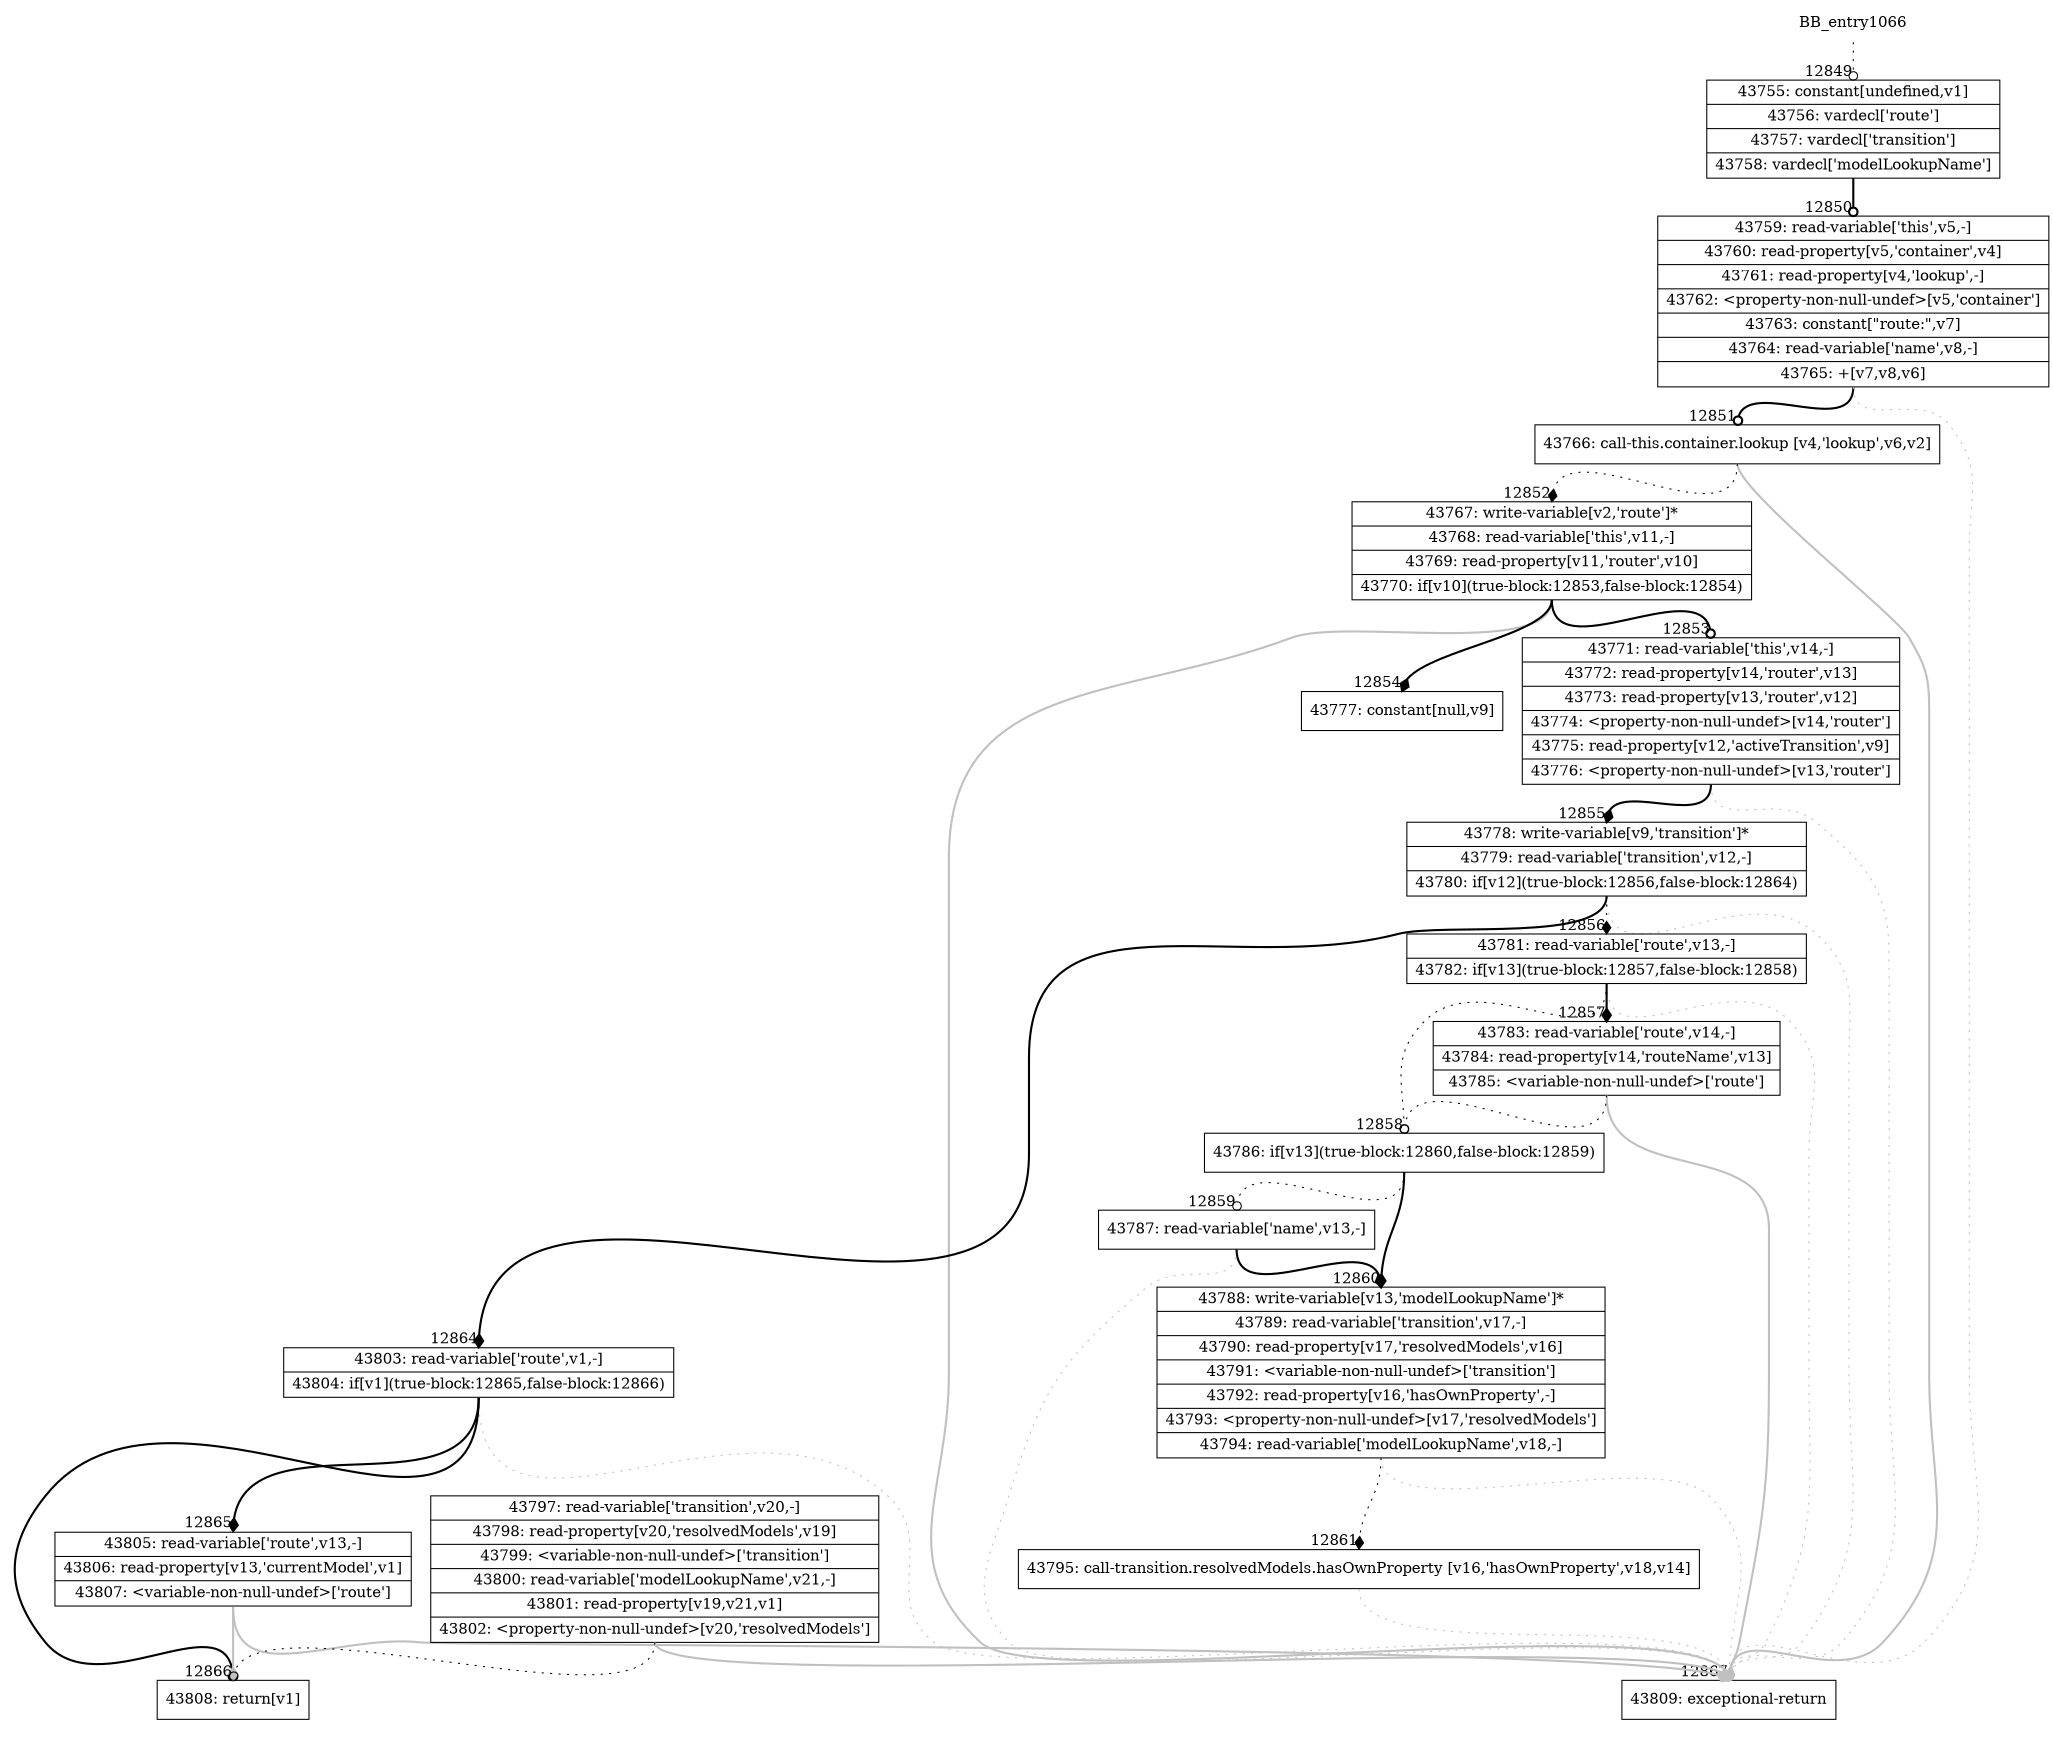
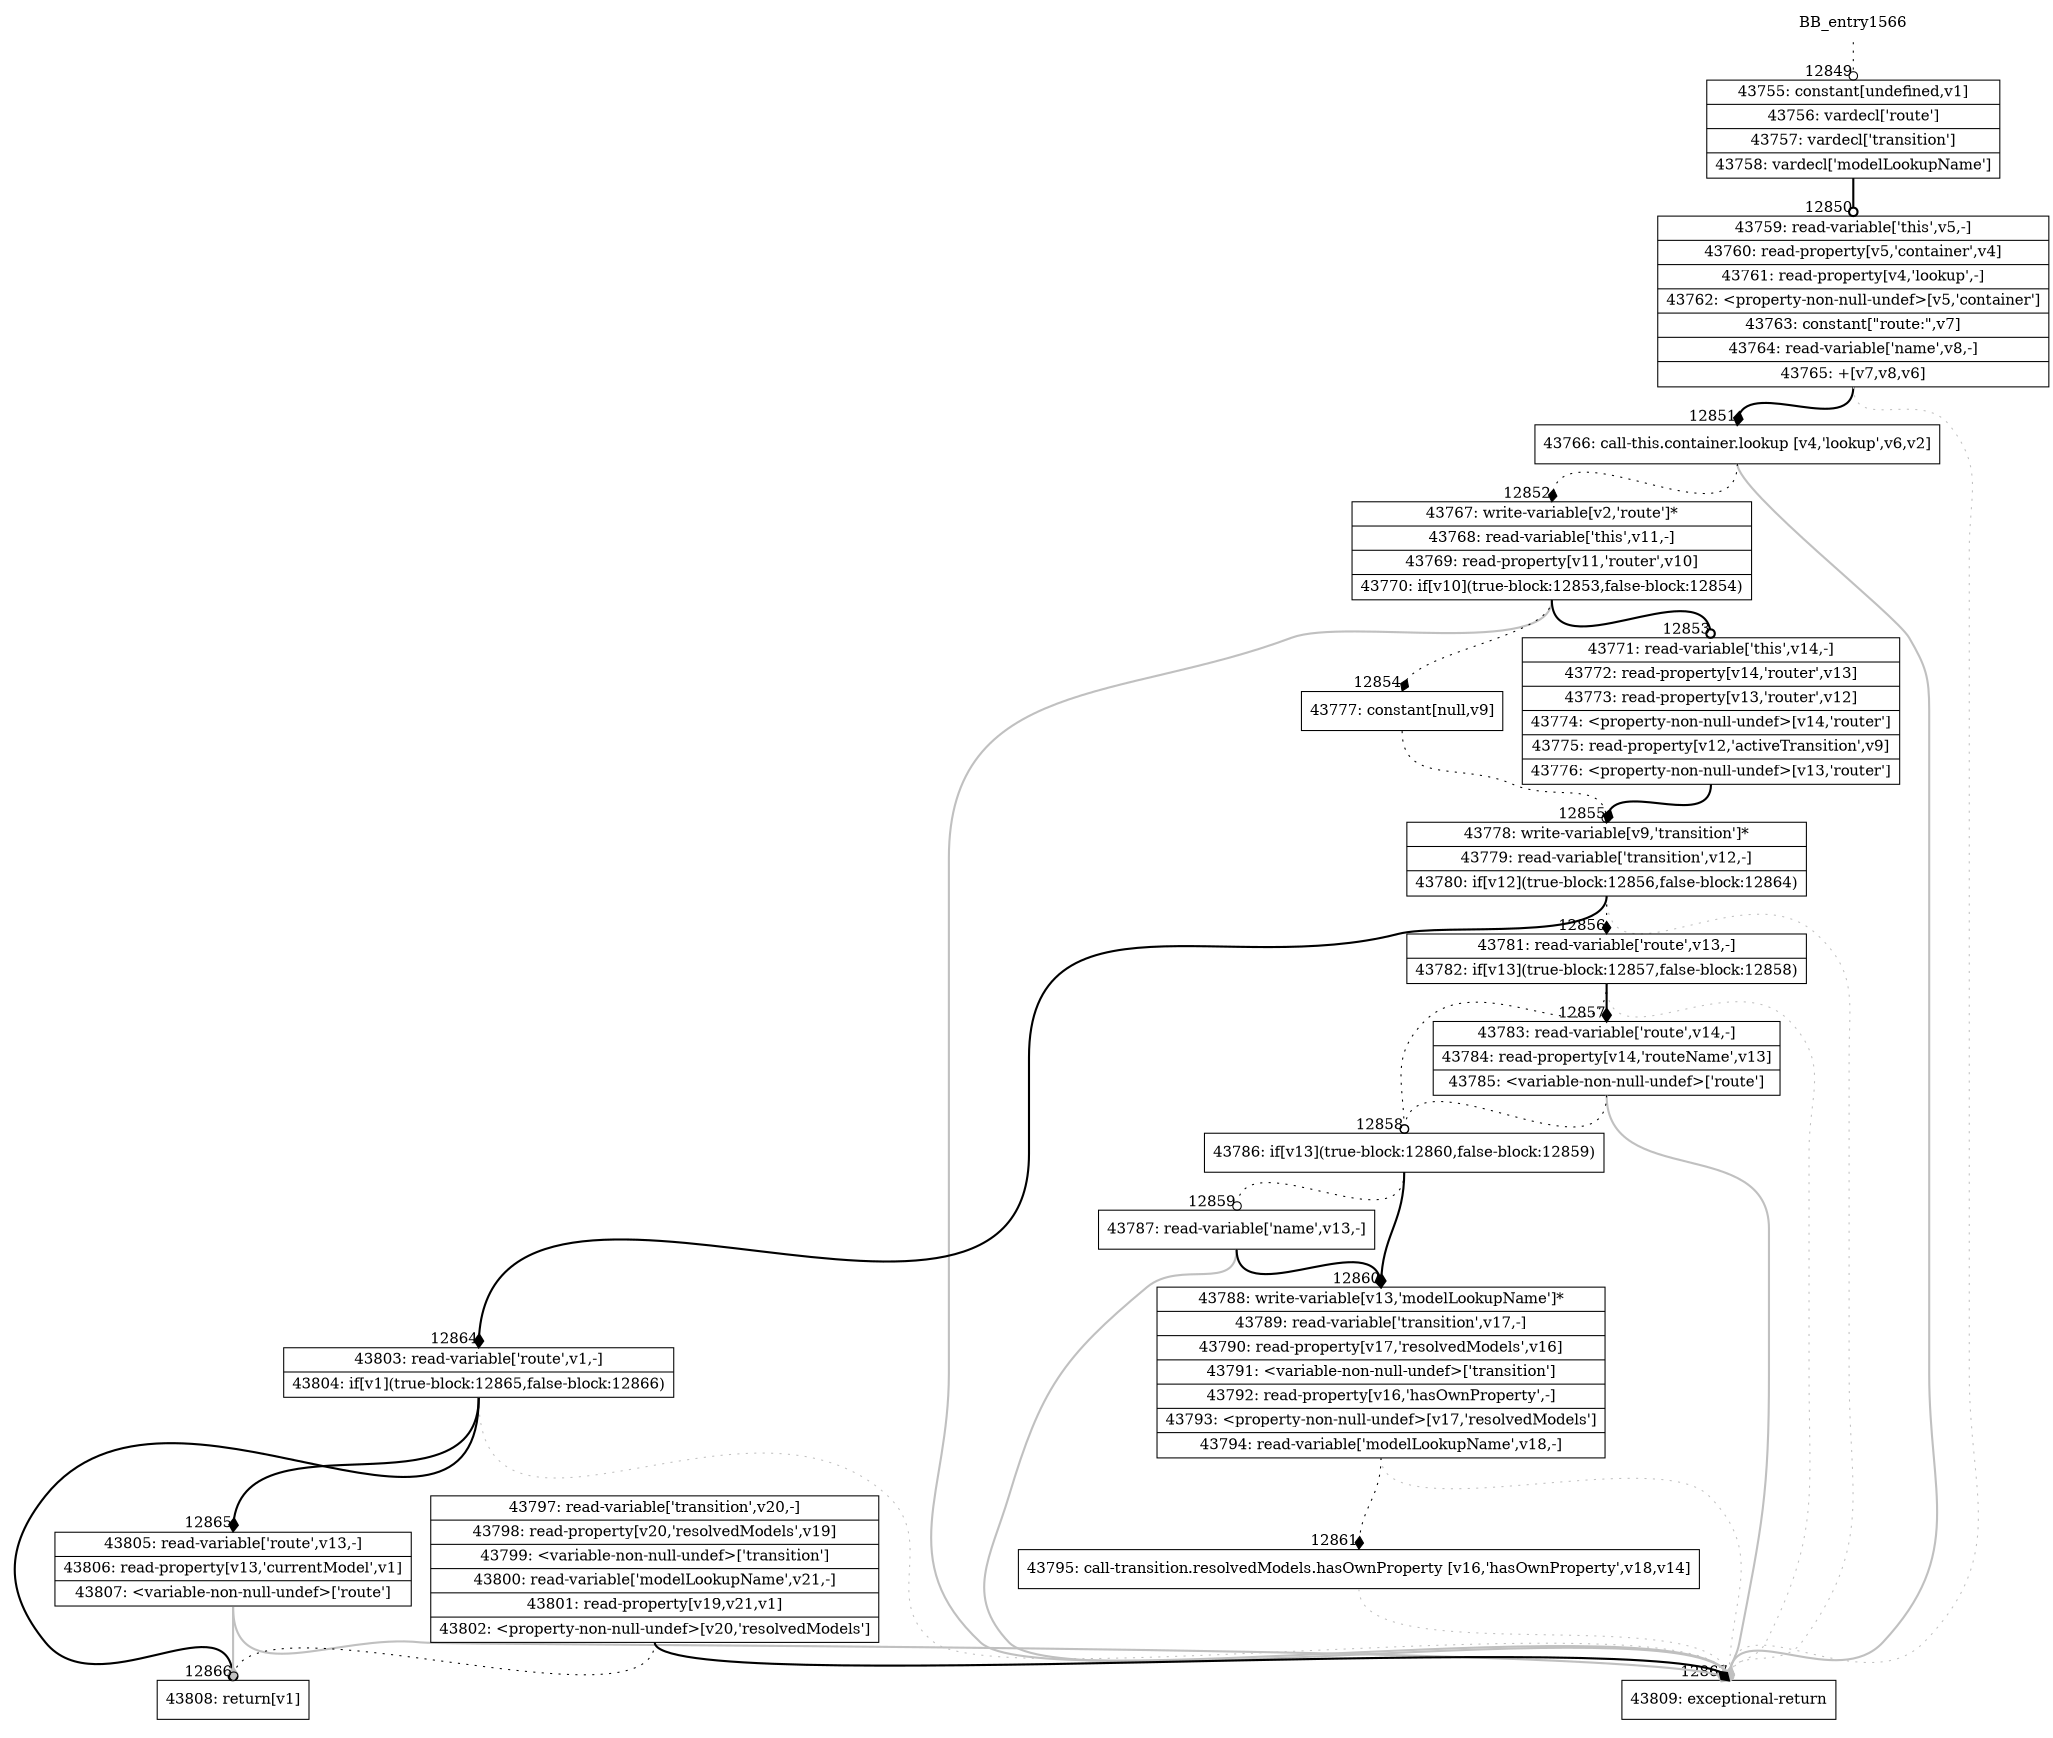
(1853, 23) -> (1853, 23)
(1800, 406) -> (1800, 406)
(1483, 643) -> (1483, 643)
none -> (1498, 779)
(1889, 1226) -> none
(995, 1624) -> (995, 1624)
(1026, 1664) -> (1026, 1664)
